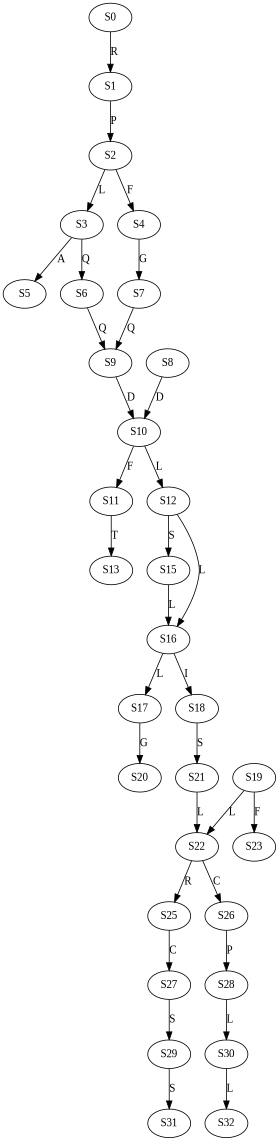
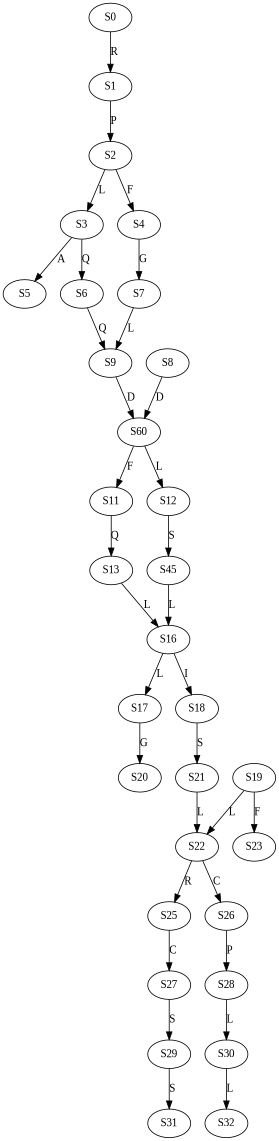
(131, 329) -> (131, 329)
(139, 432) -> (139, 432)
(115, 536) -> (115, 536)
(199, 566) -> (137, 602)
(168, 570) -> (168, 570)
